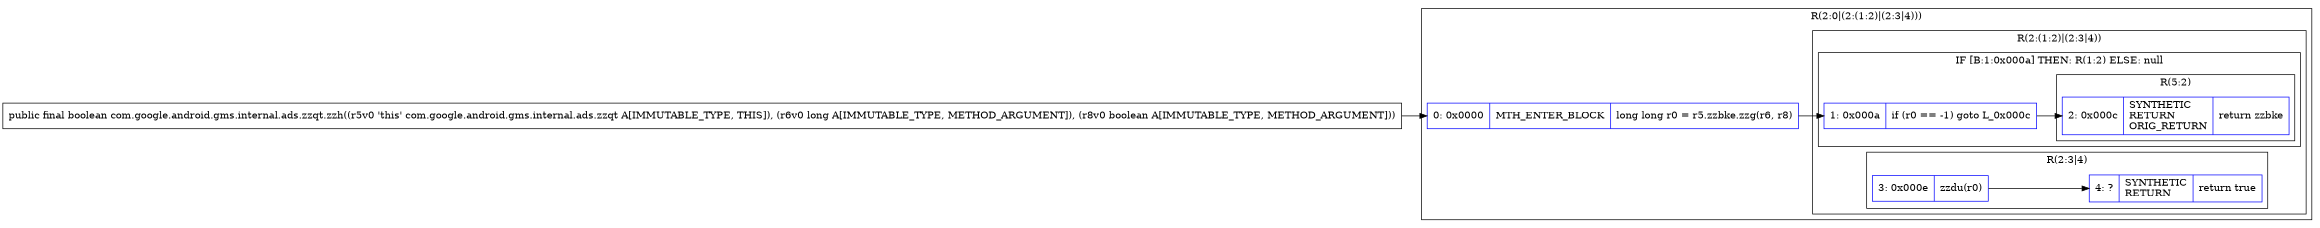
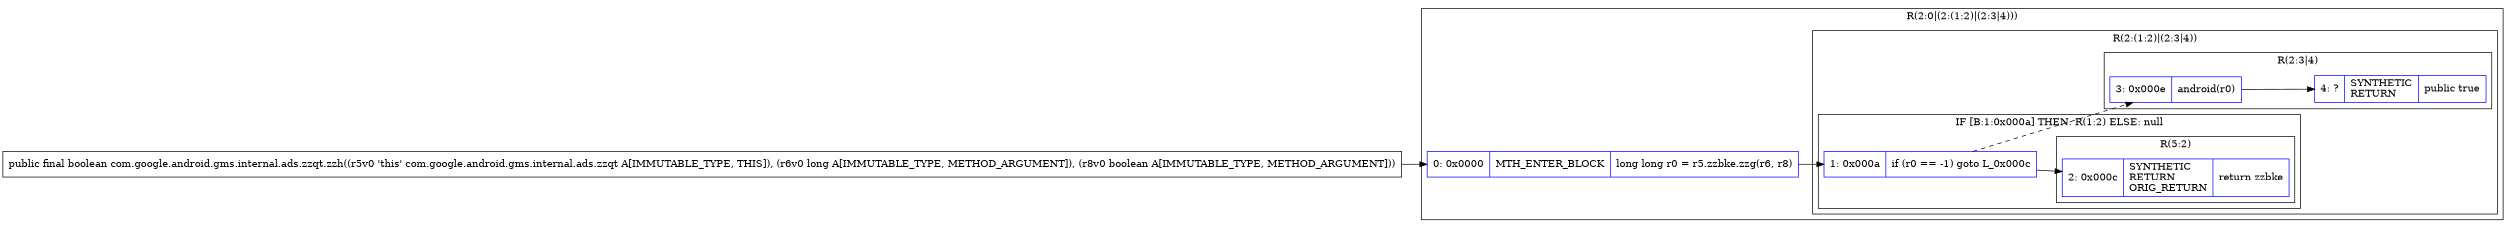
none -> (2049, 128)
(1961, 188) -> (2207, 89)
(2228, 188) -> (2452, 89)
